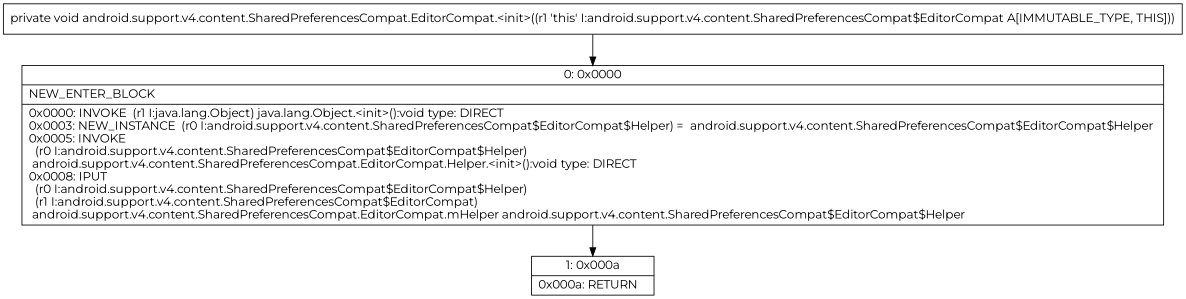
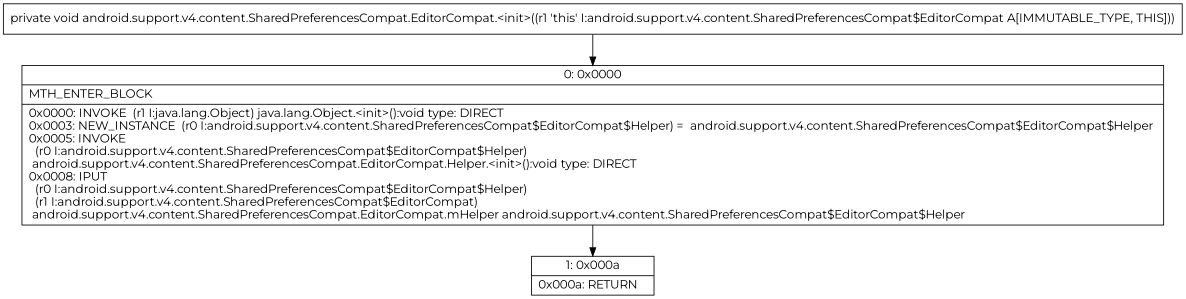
(92, 94) -> (91, 94)
